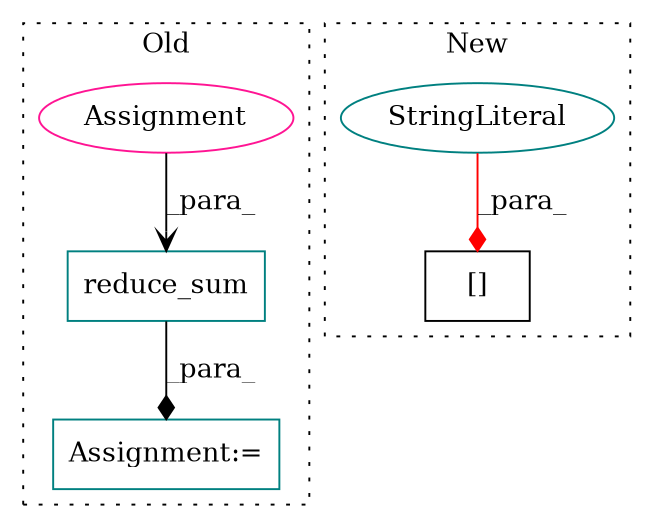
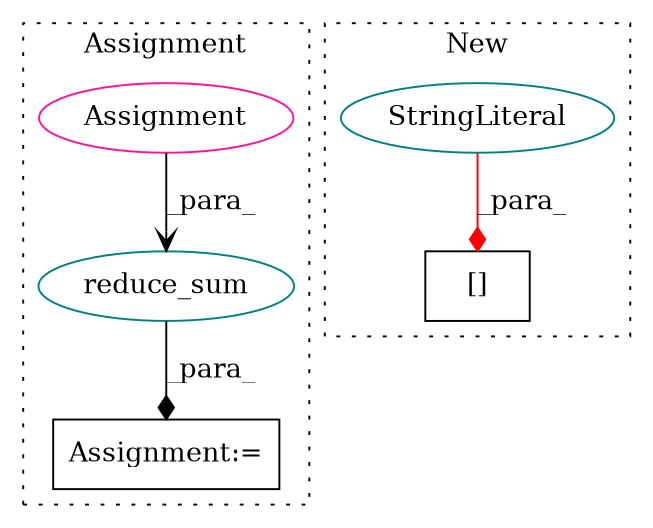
(166, 45) -> (166, 45)
(166, 286) -> (166, 286)
(166, 454) -> (166, 454)
